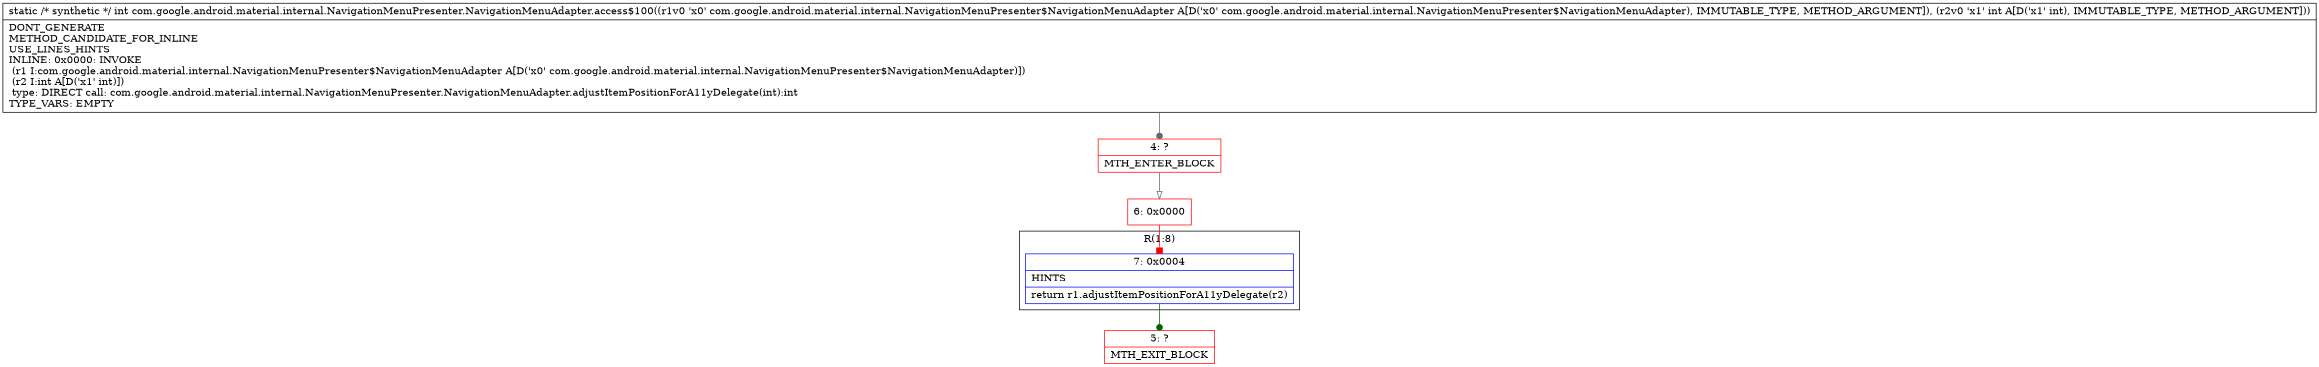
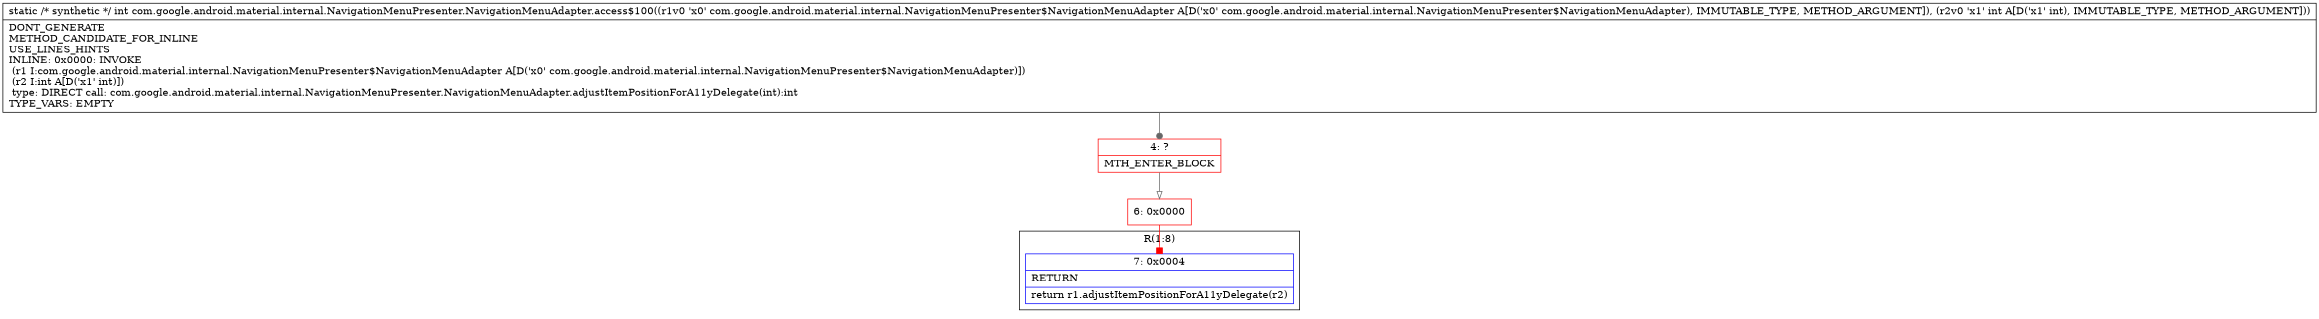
(1049, 278) -> (1055, 278)
(1160, 347) -> none
